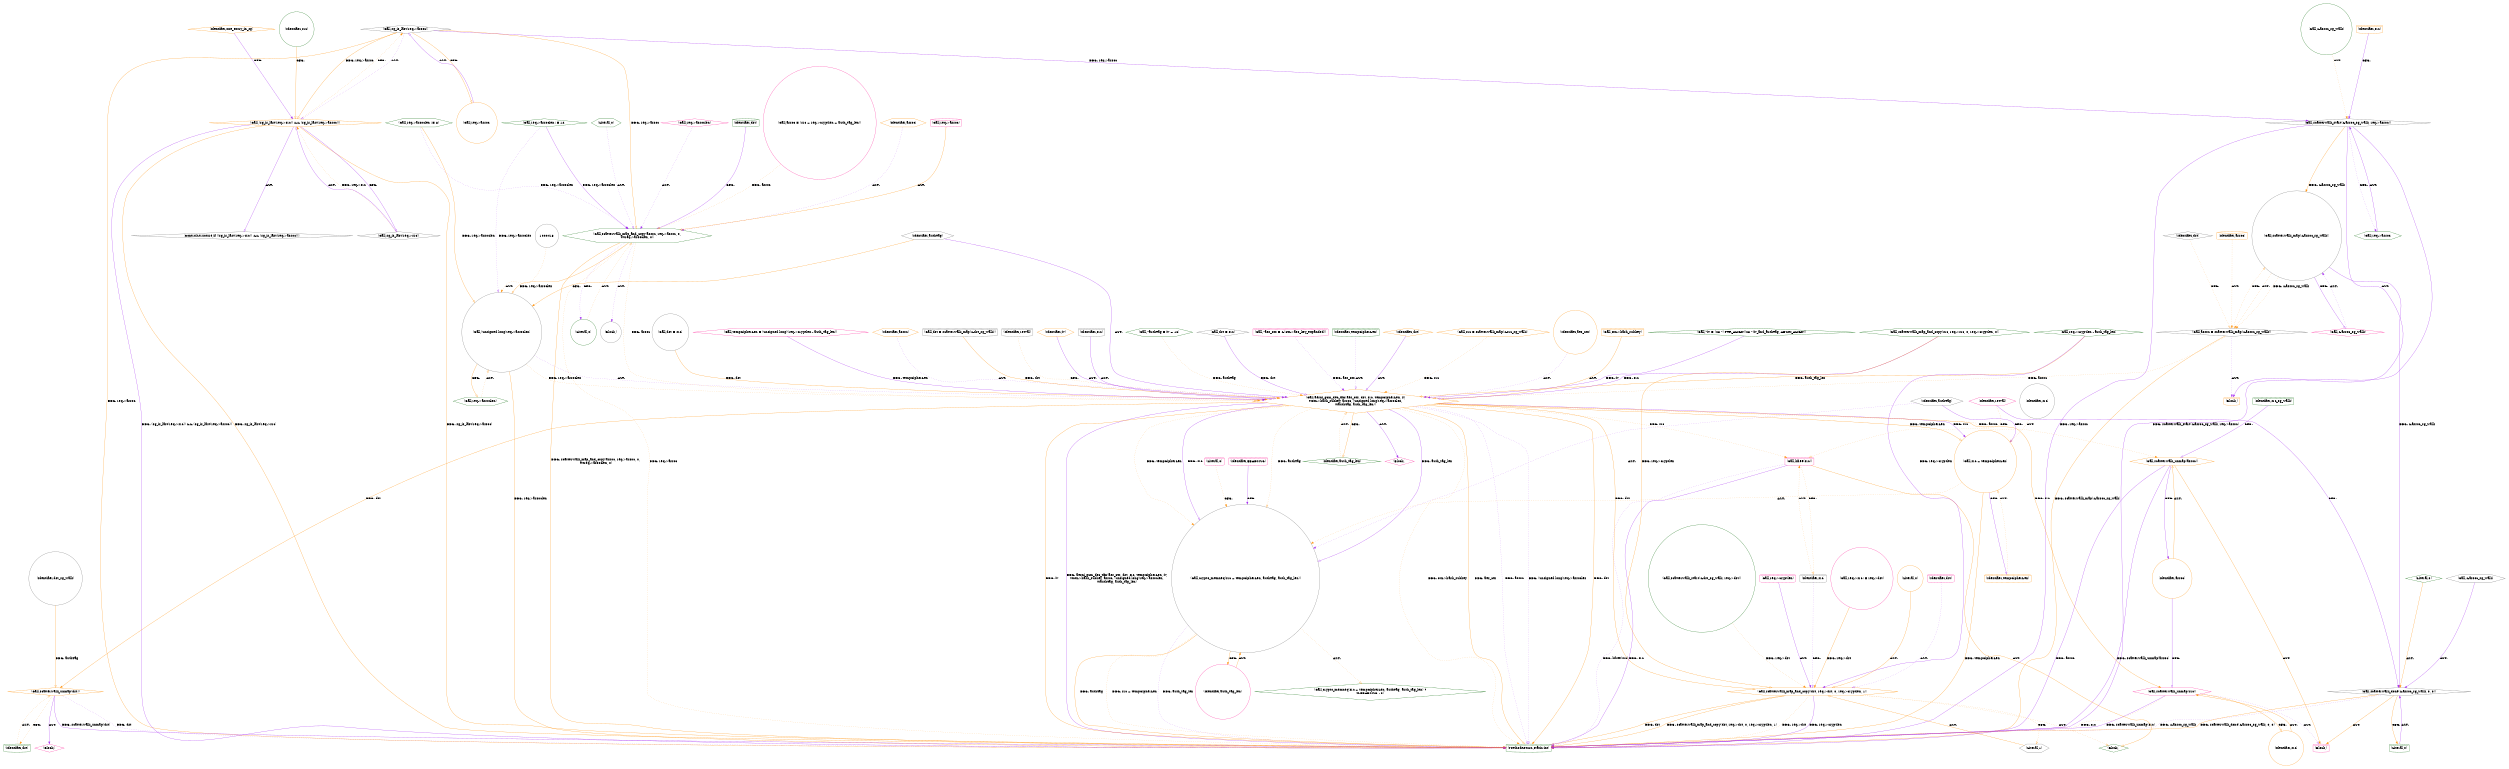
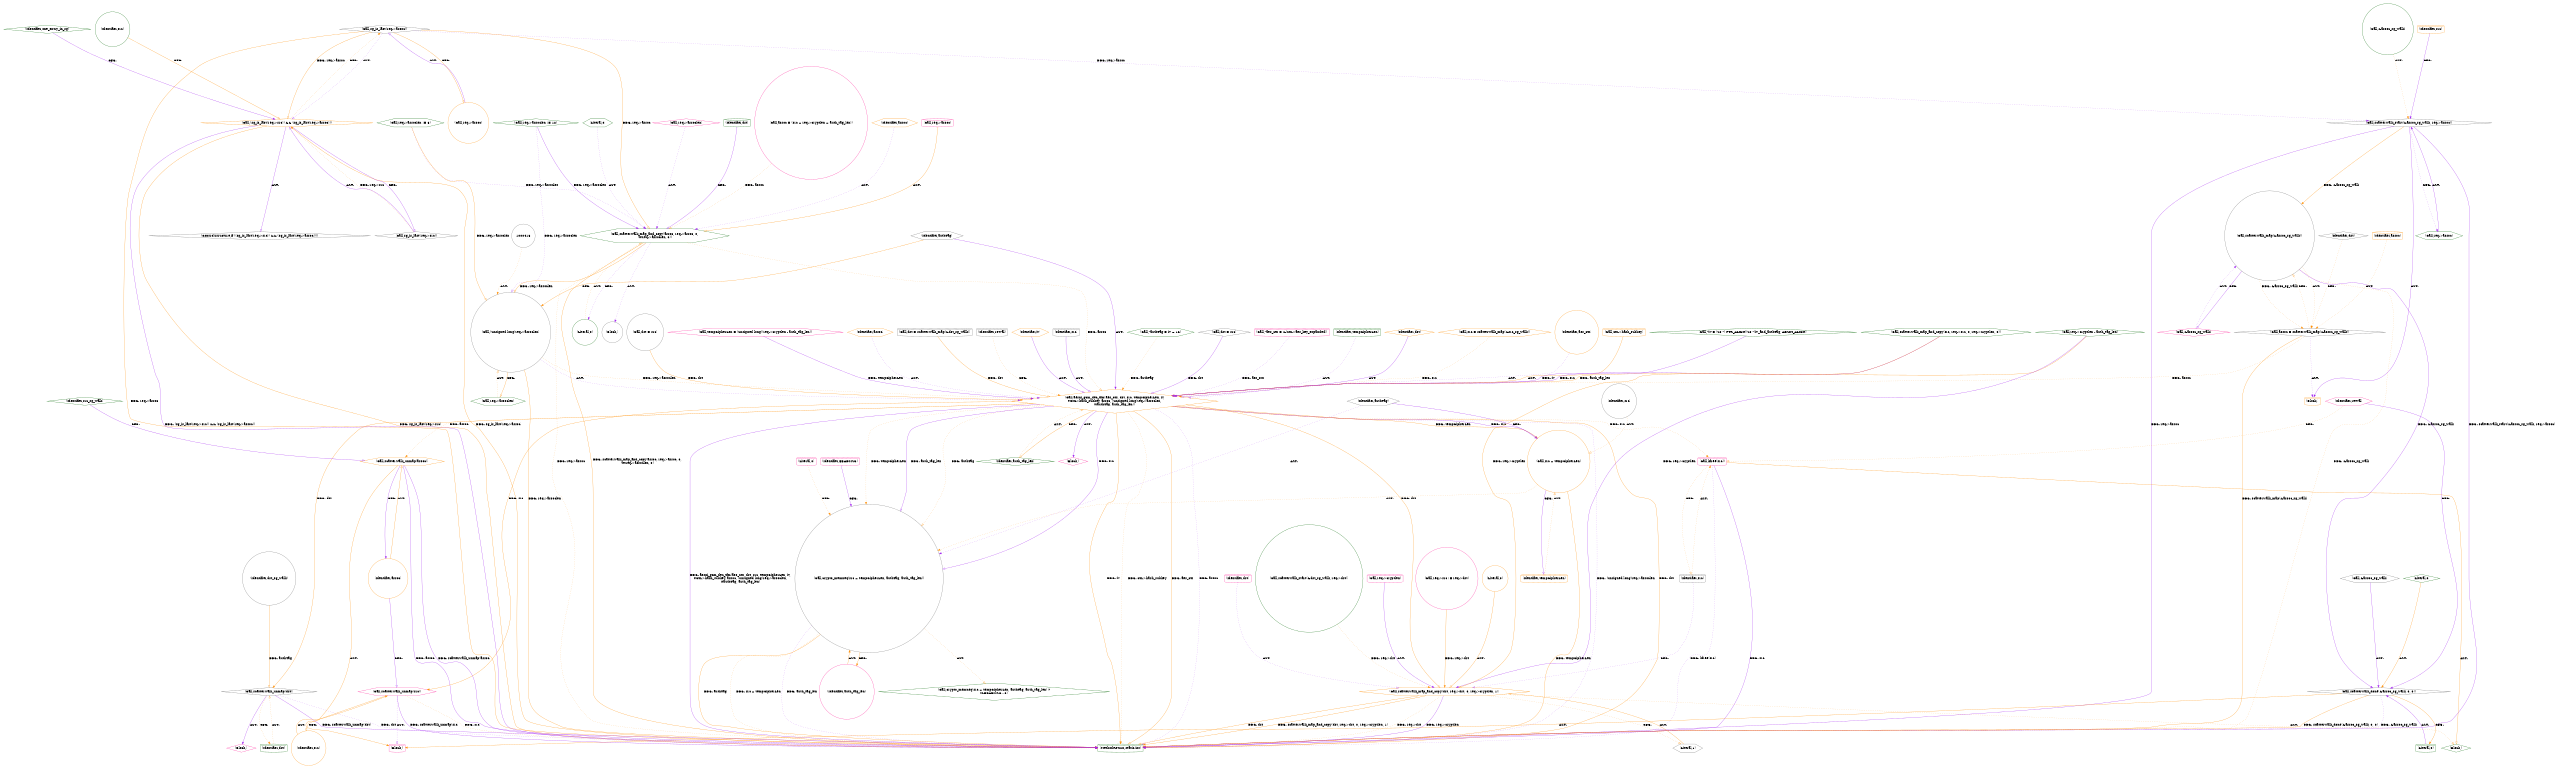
(231, 29) -> (47, 29)
(1370, 76) -> (1390, 76)
(2273, 401) -> (85, 401)
(56, 692) -> (269, 692)
none -> (2191, 727)
